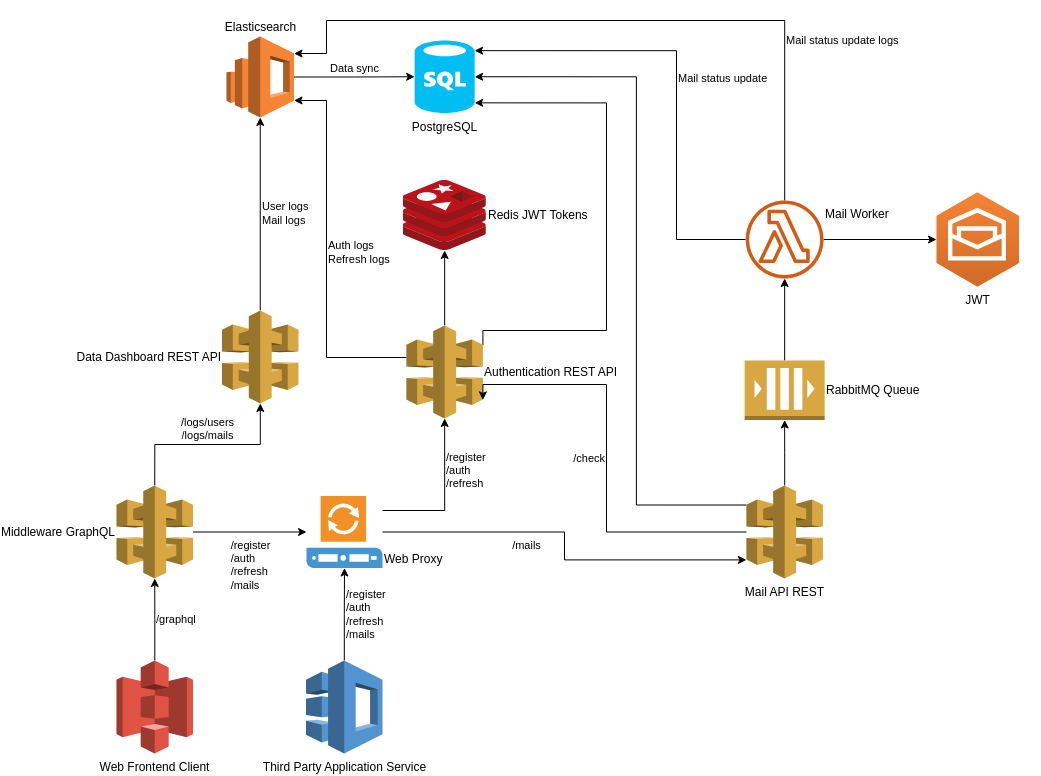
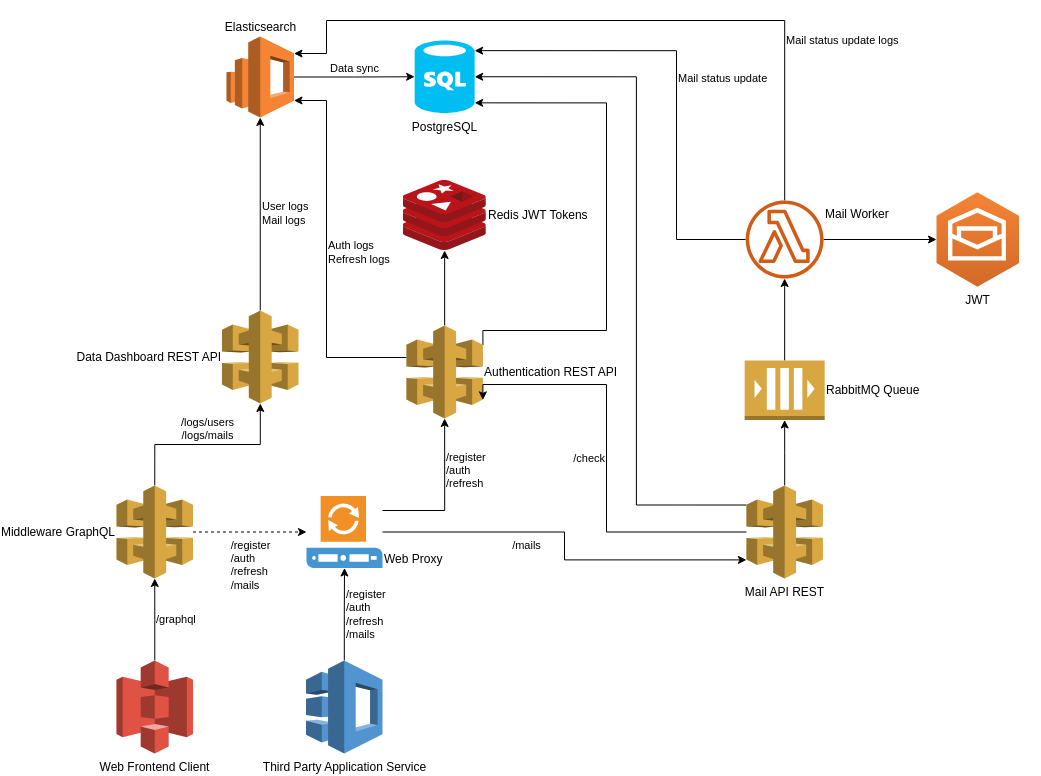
(247, 532) -> (247, 532)
